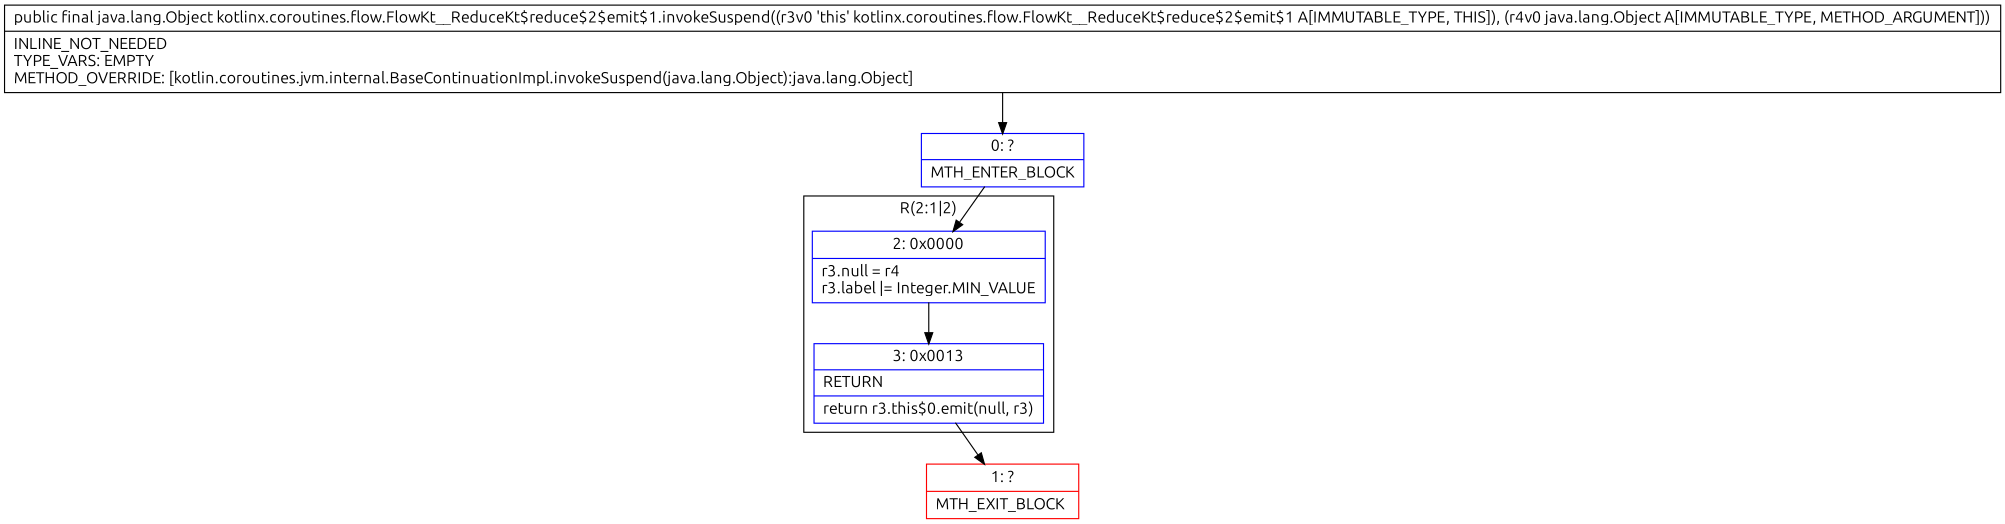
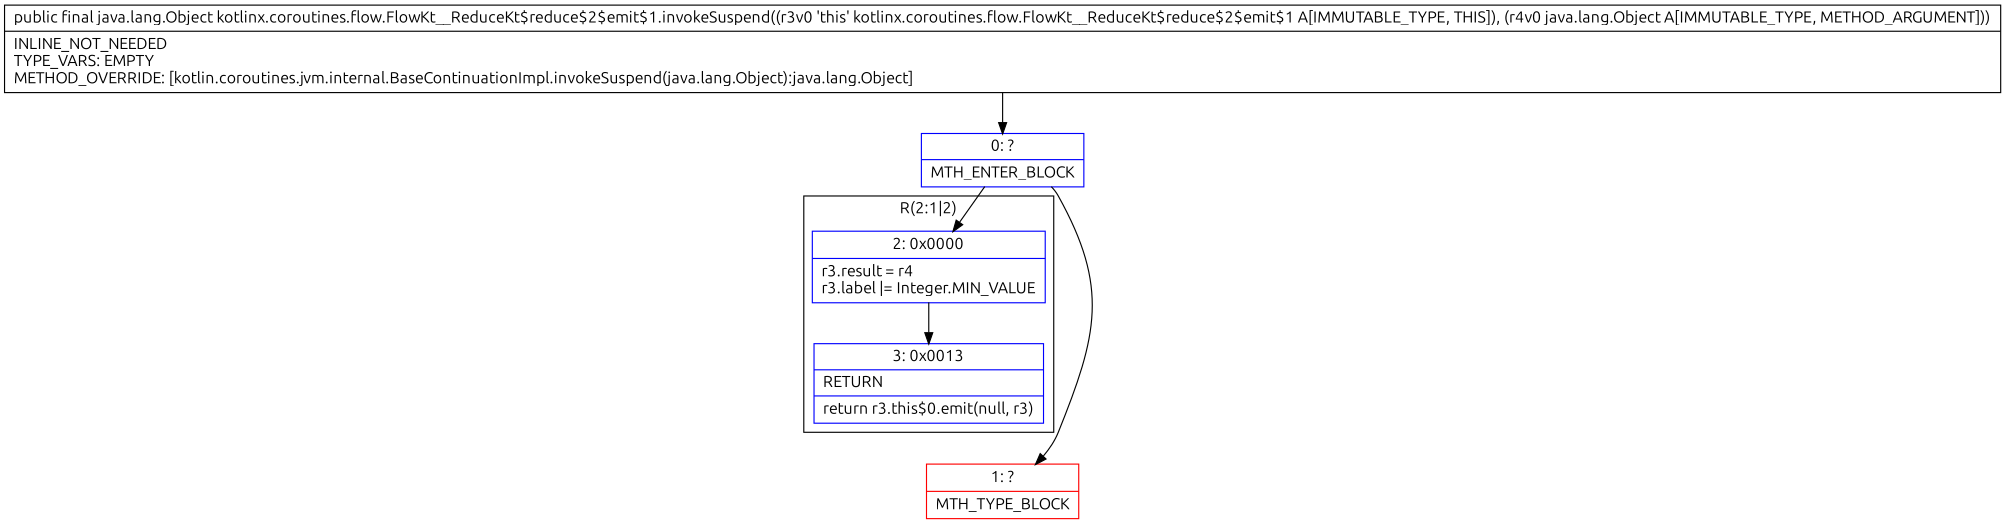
(861, 272) -> (868, 272)
(967, 440) -> (1091, 322)
(1000, 504) -> (1003, 504)
